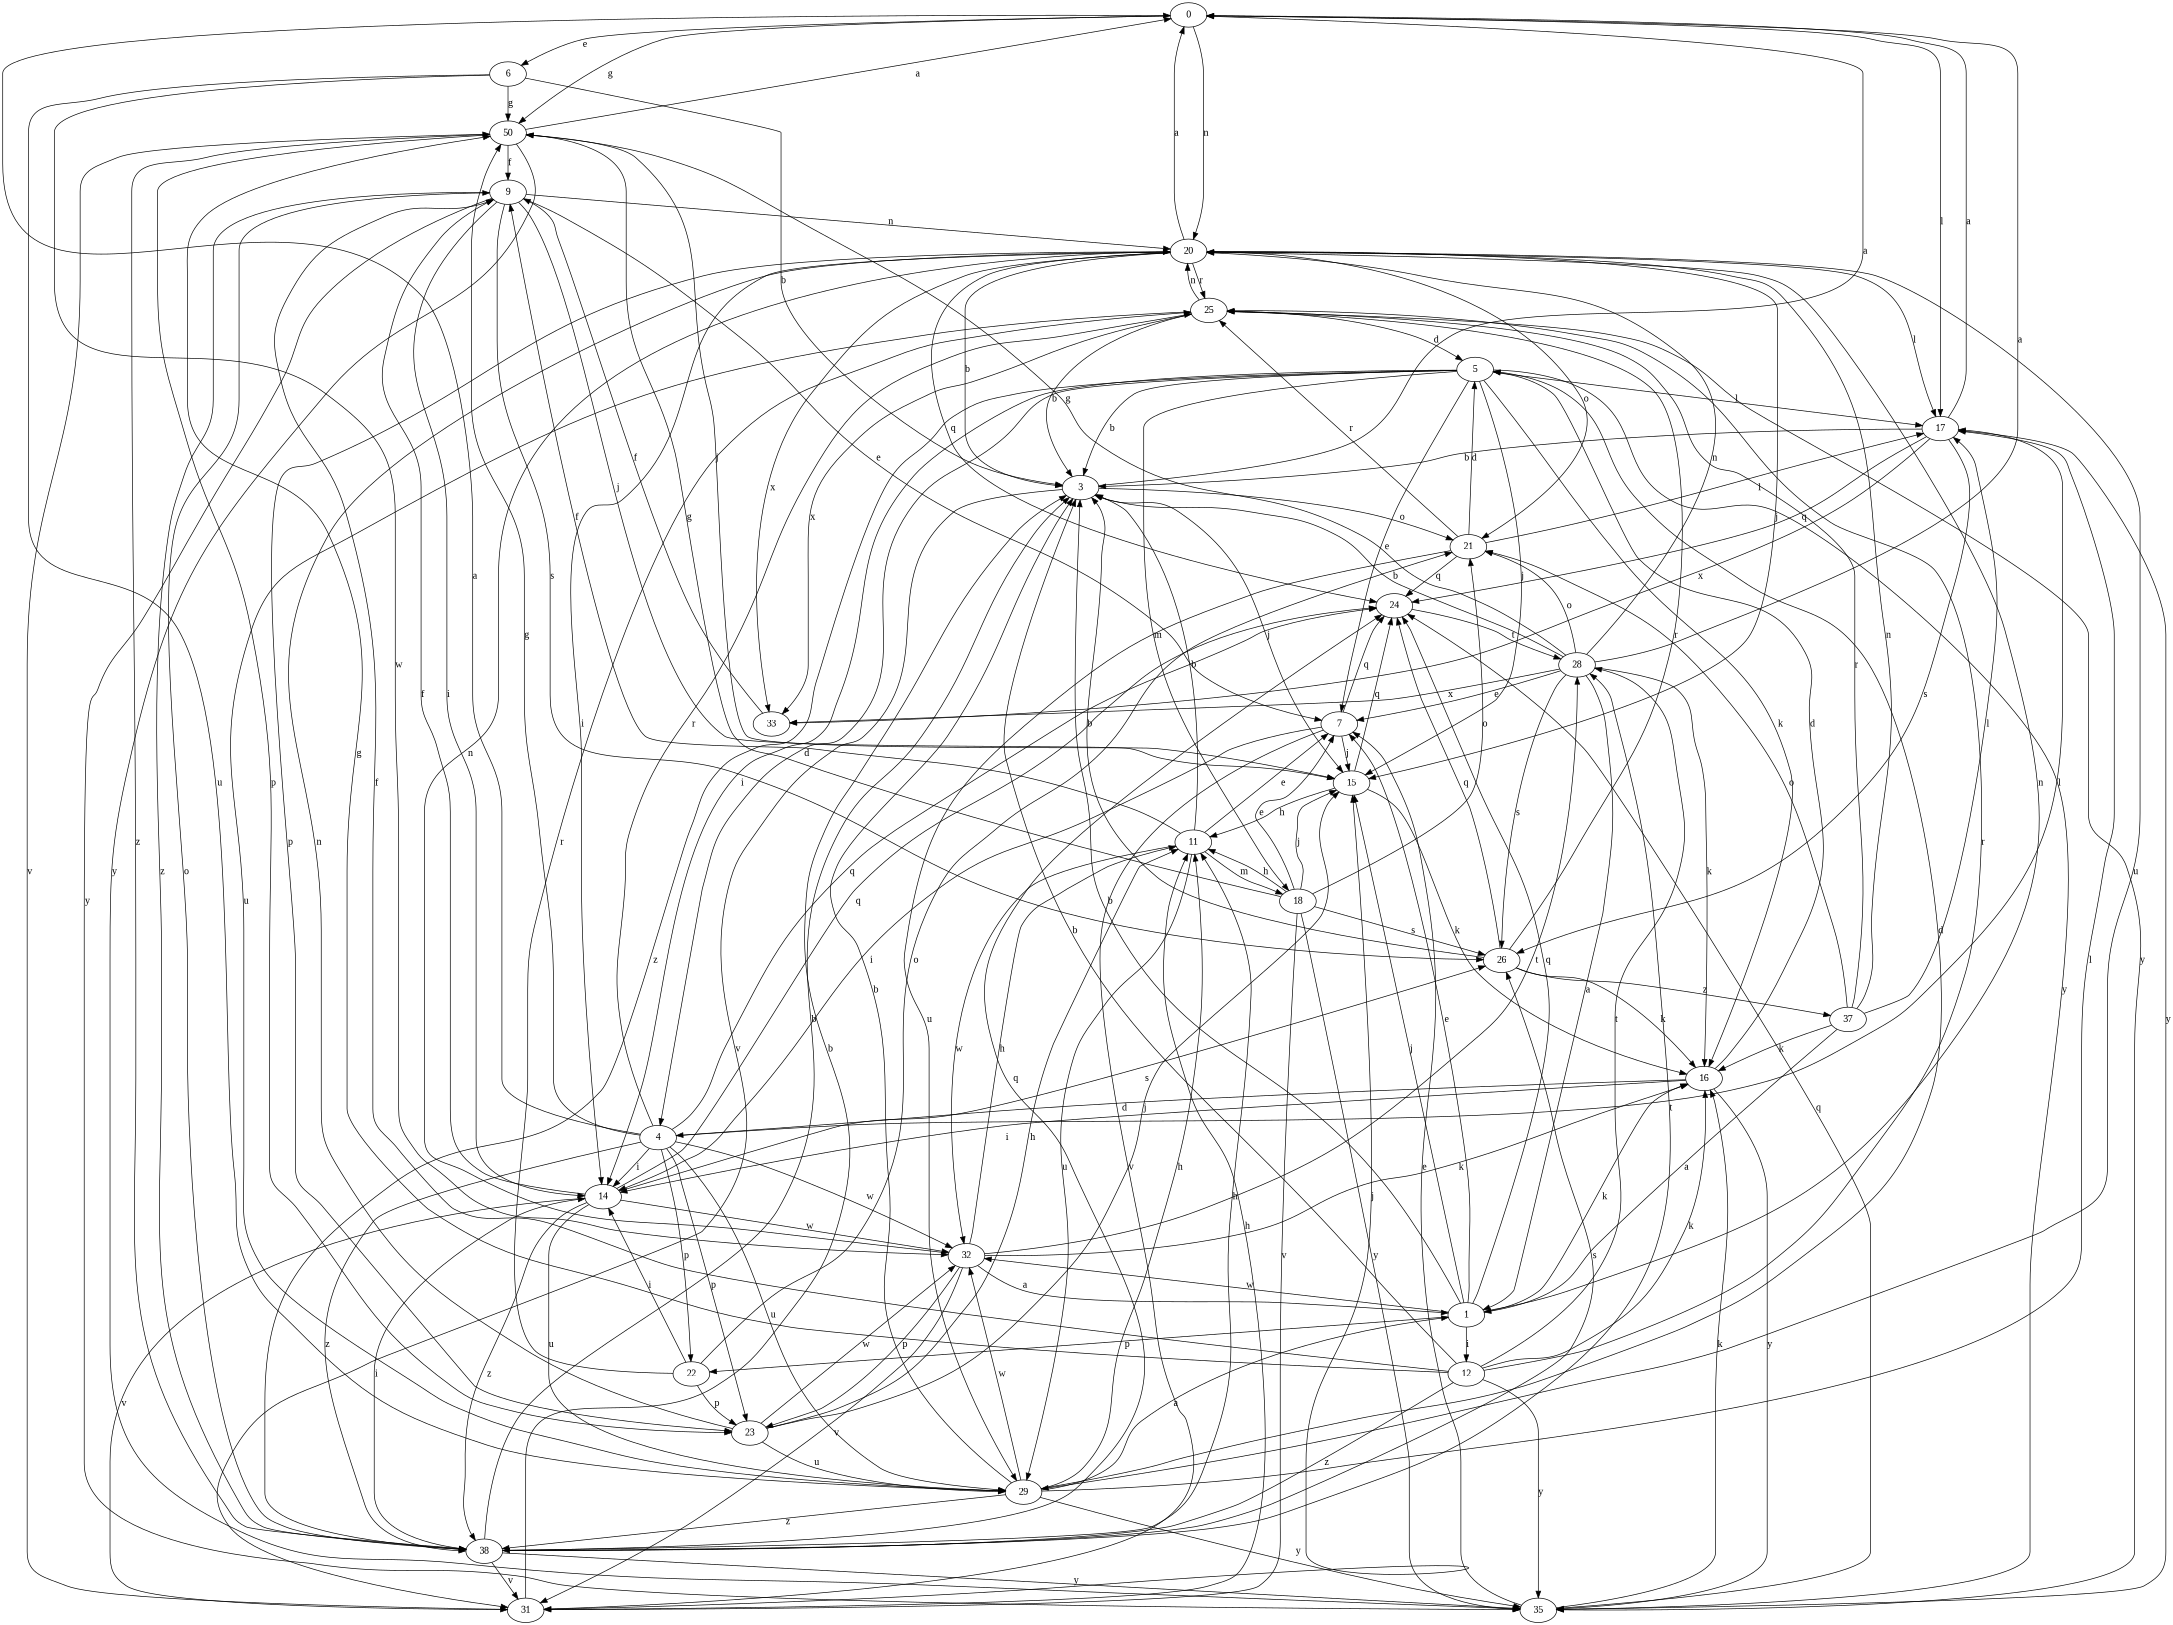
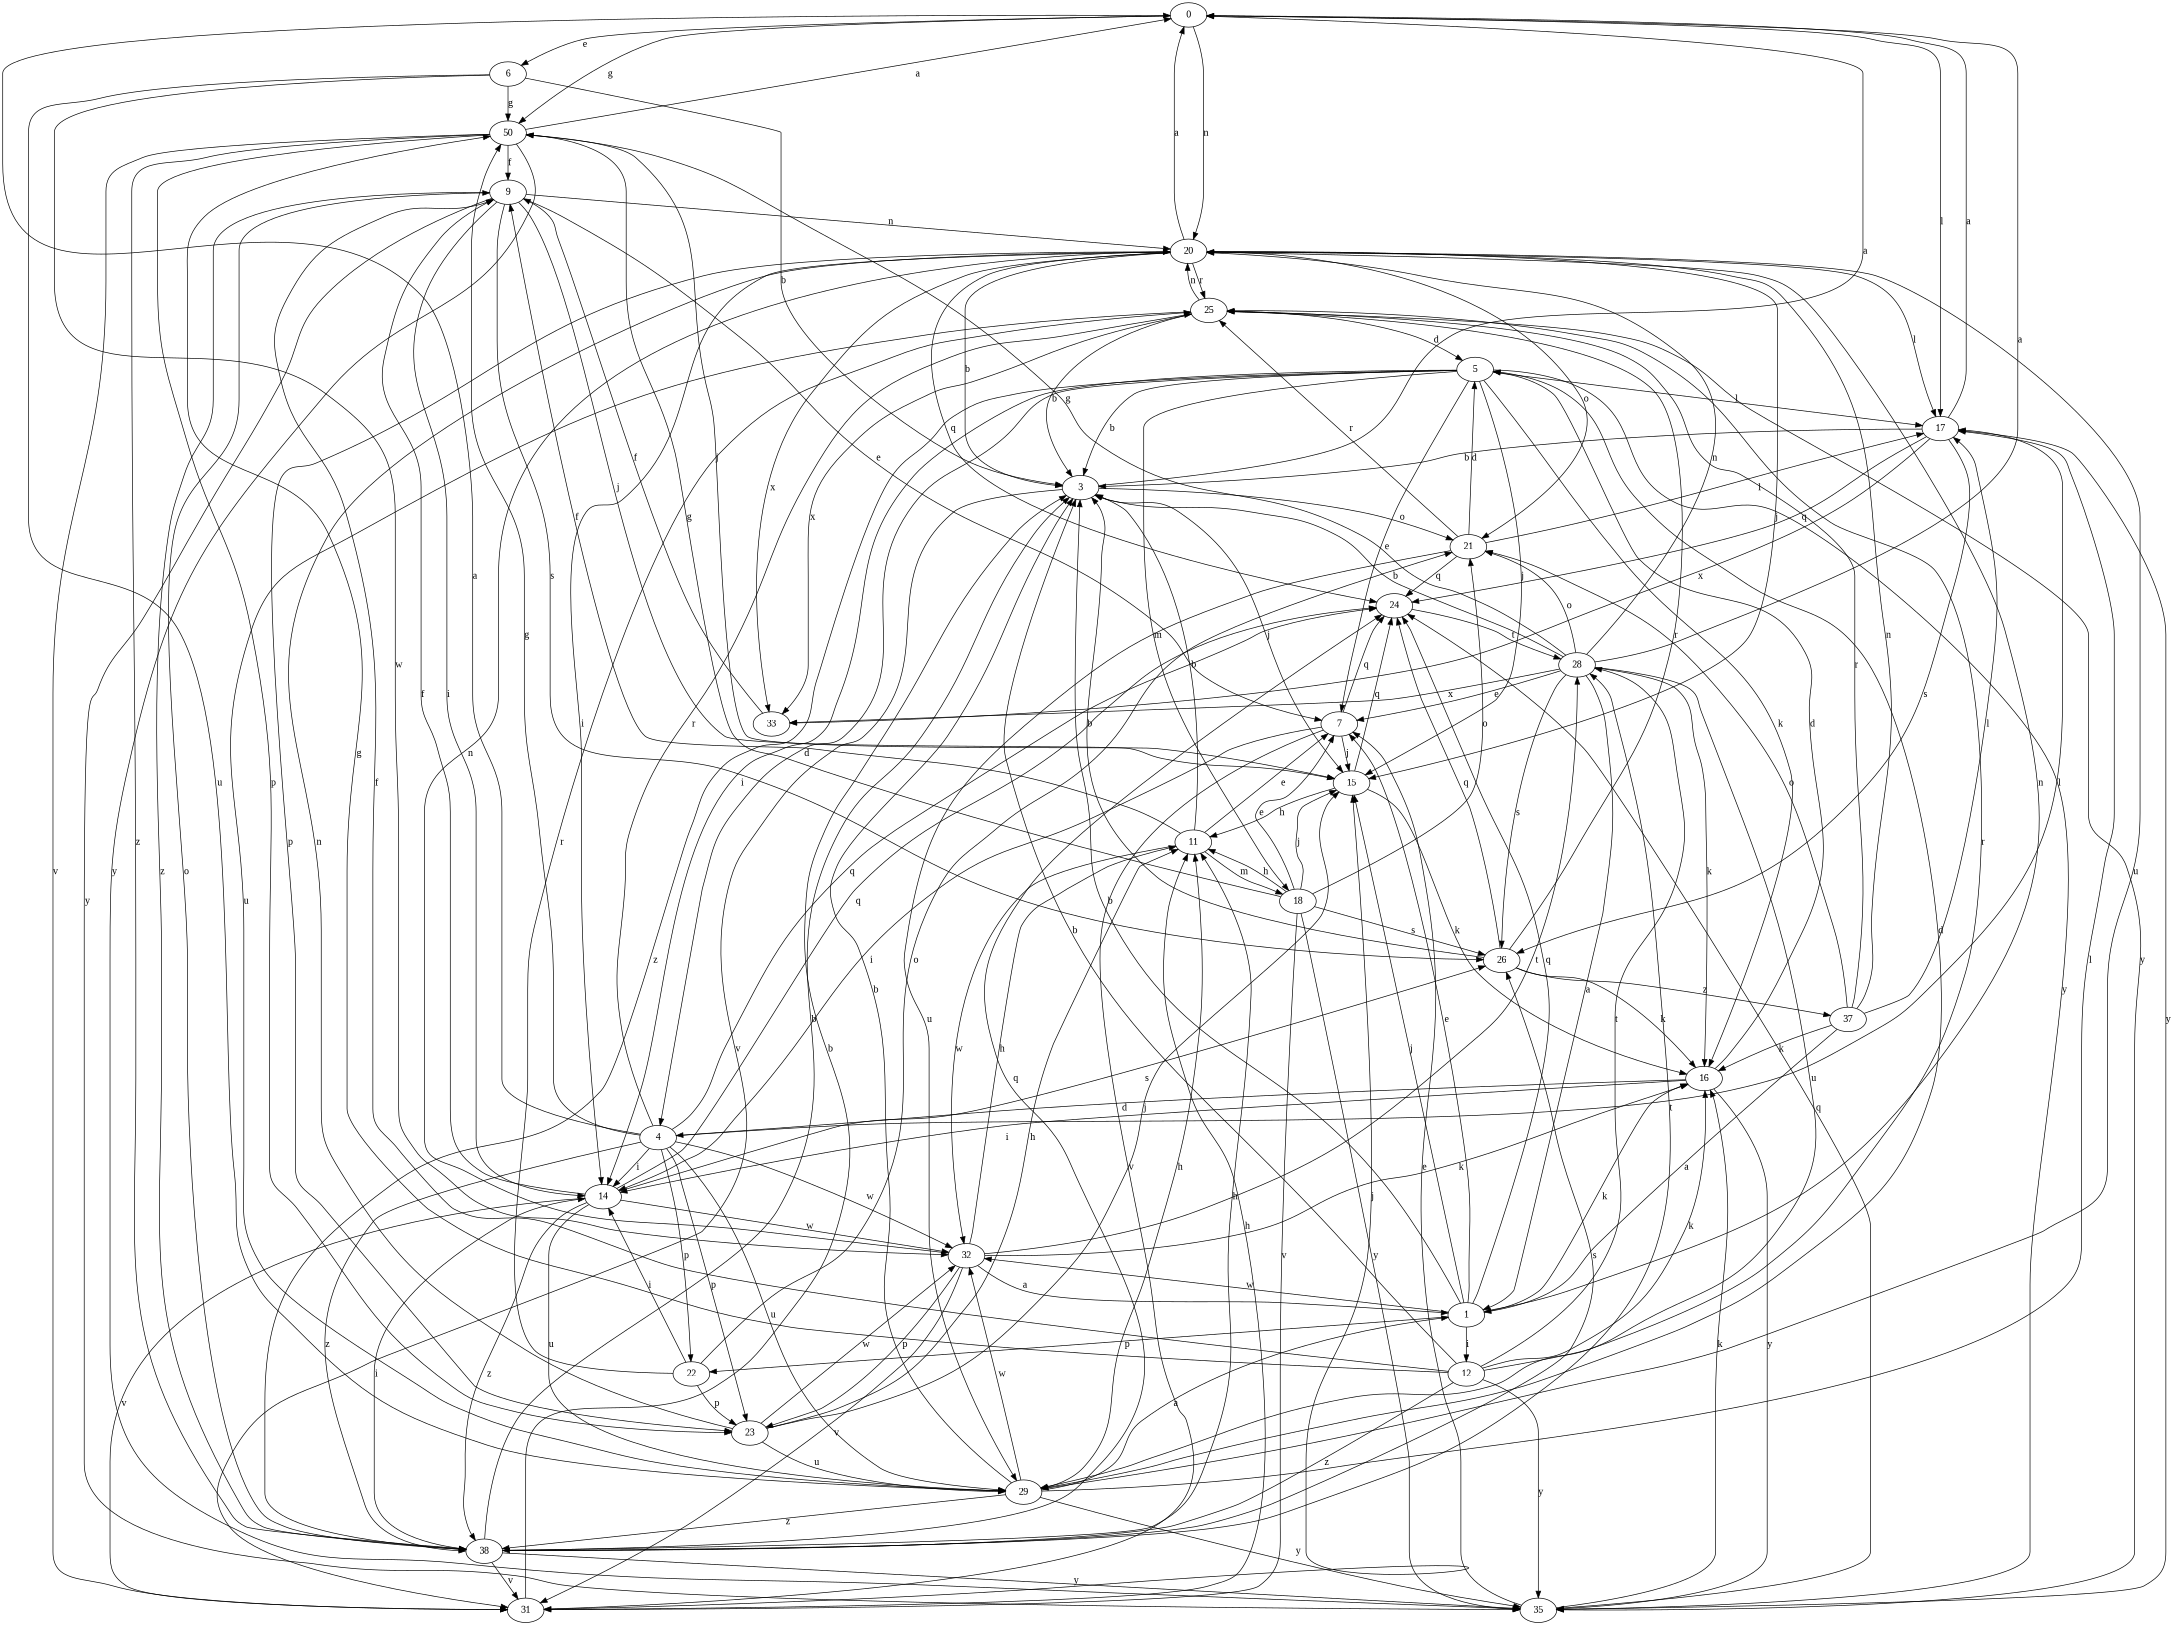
(27, 908) -> (53, 901)
(1061, 1130) -> (1736, 1273)
